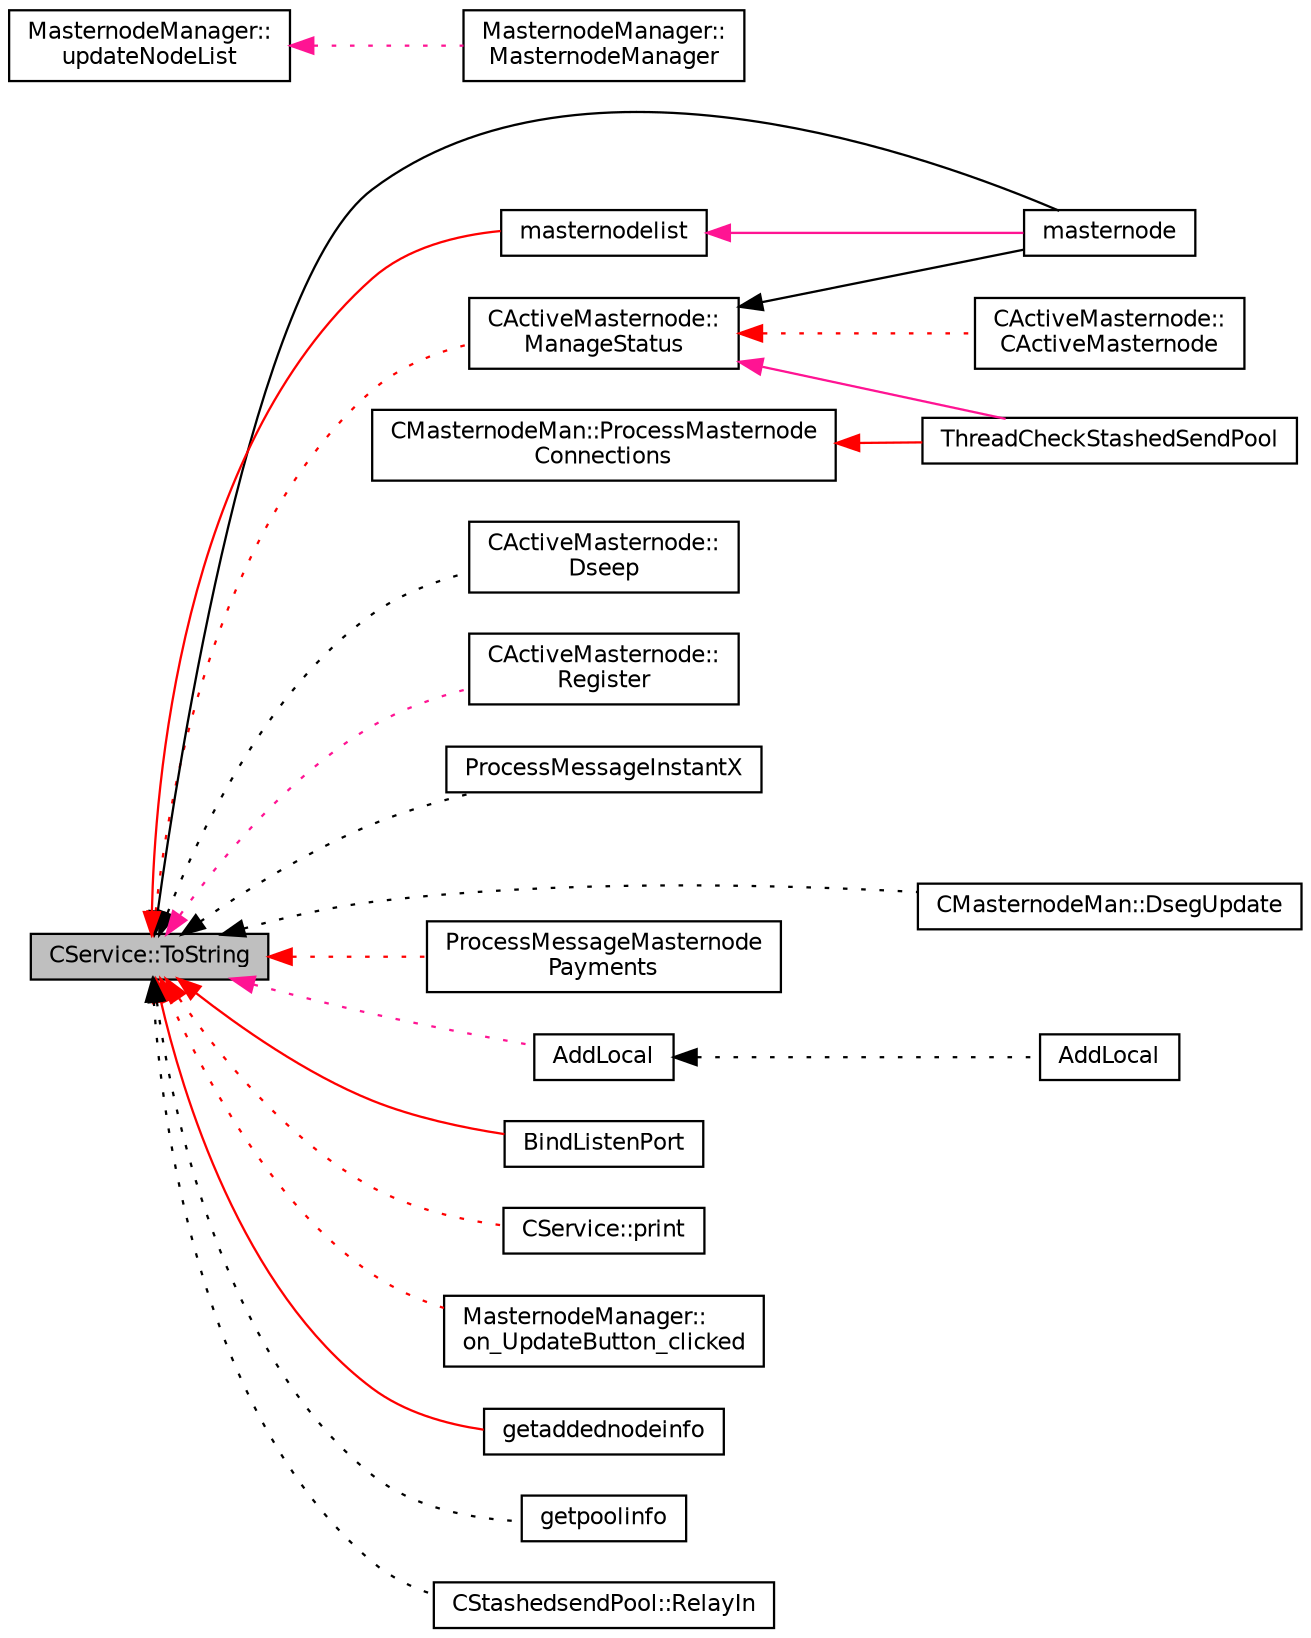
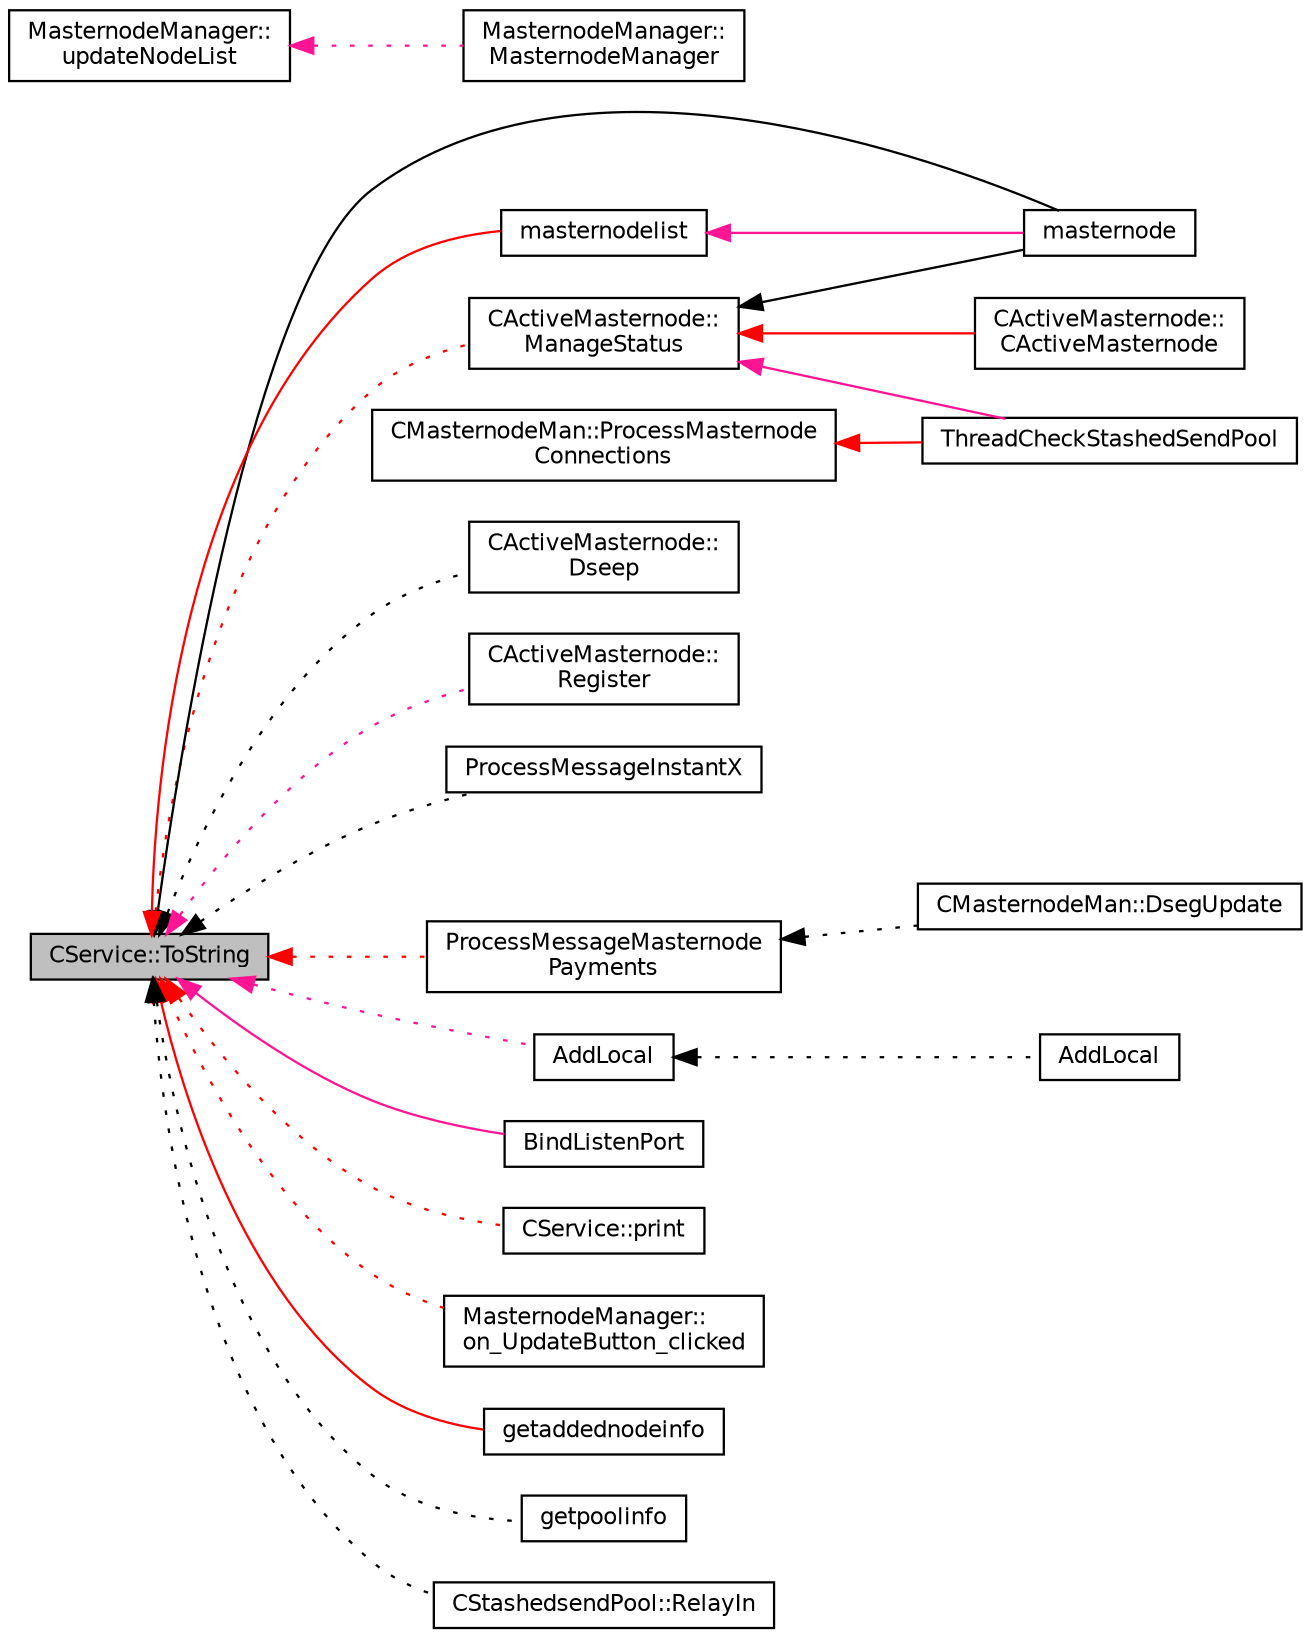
(869, 333) -> (869, 333)
(579, 887) -> (861, 931)
(340, 1086) -> (340, 1086)
